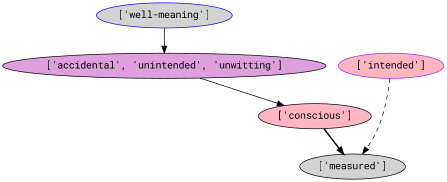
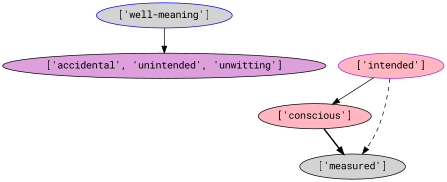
(239, 91) -> (356, 89)
